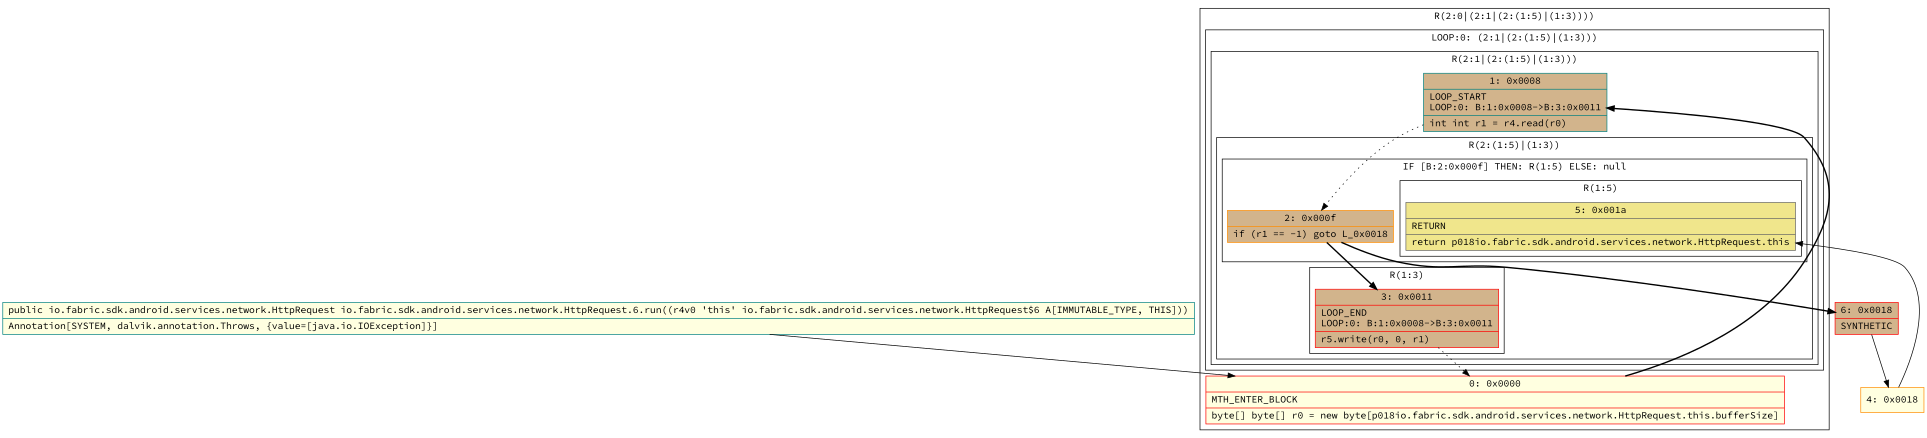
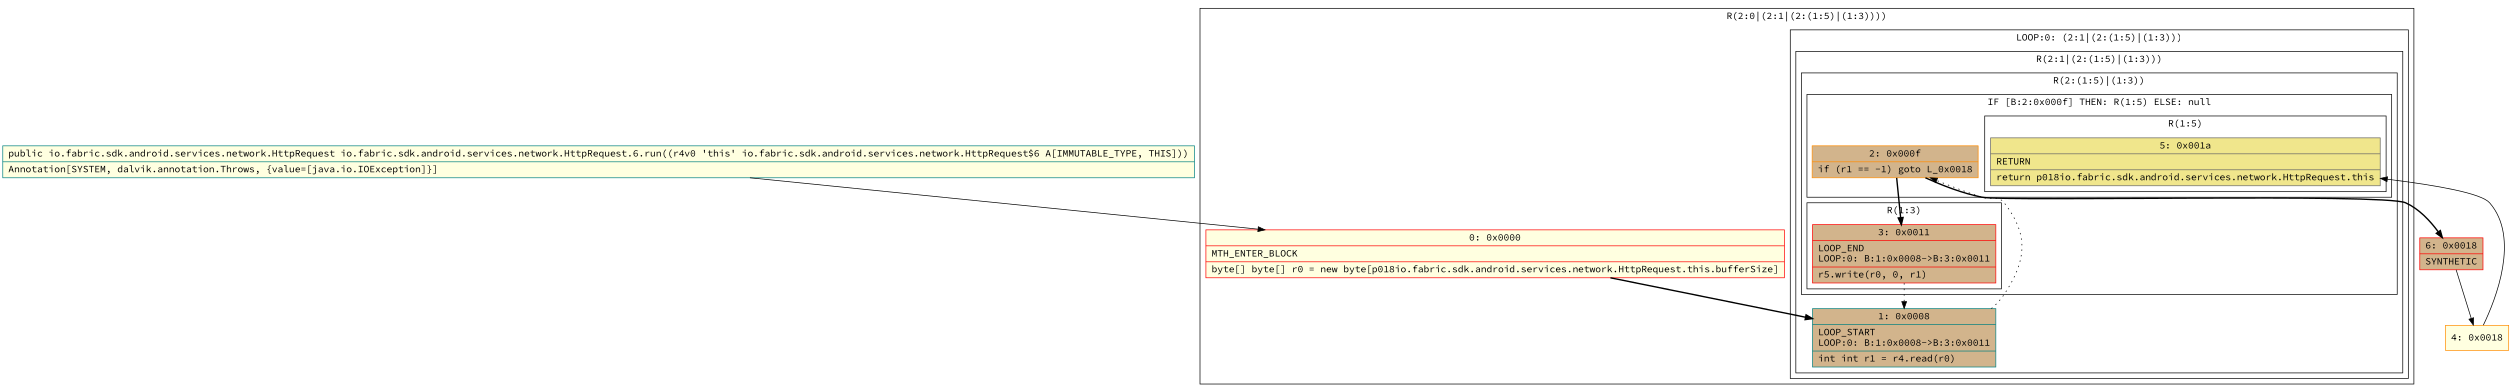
(1451, 359) -> (1904, 292)
